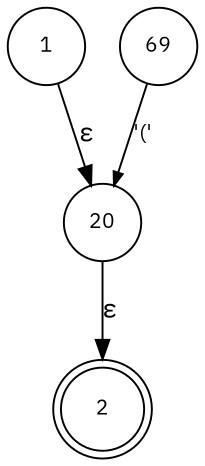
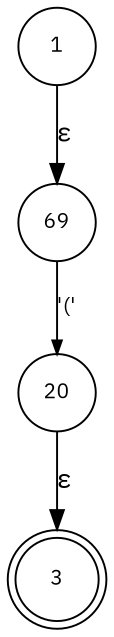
(72, 125) -> (57, 125)
(103, 409) -> (57, 579)
